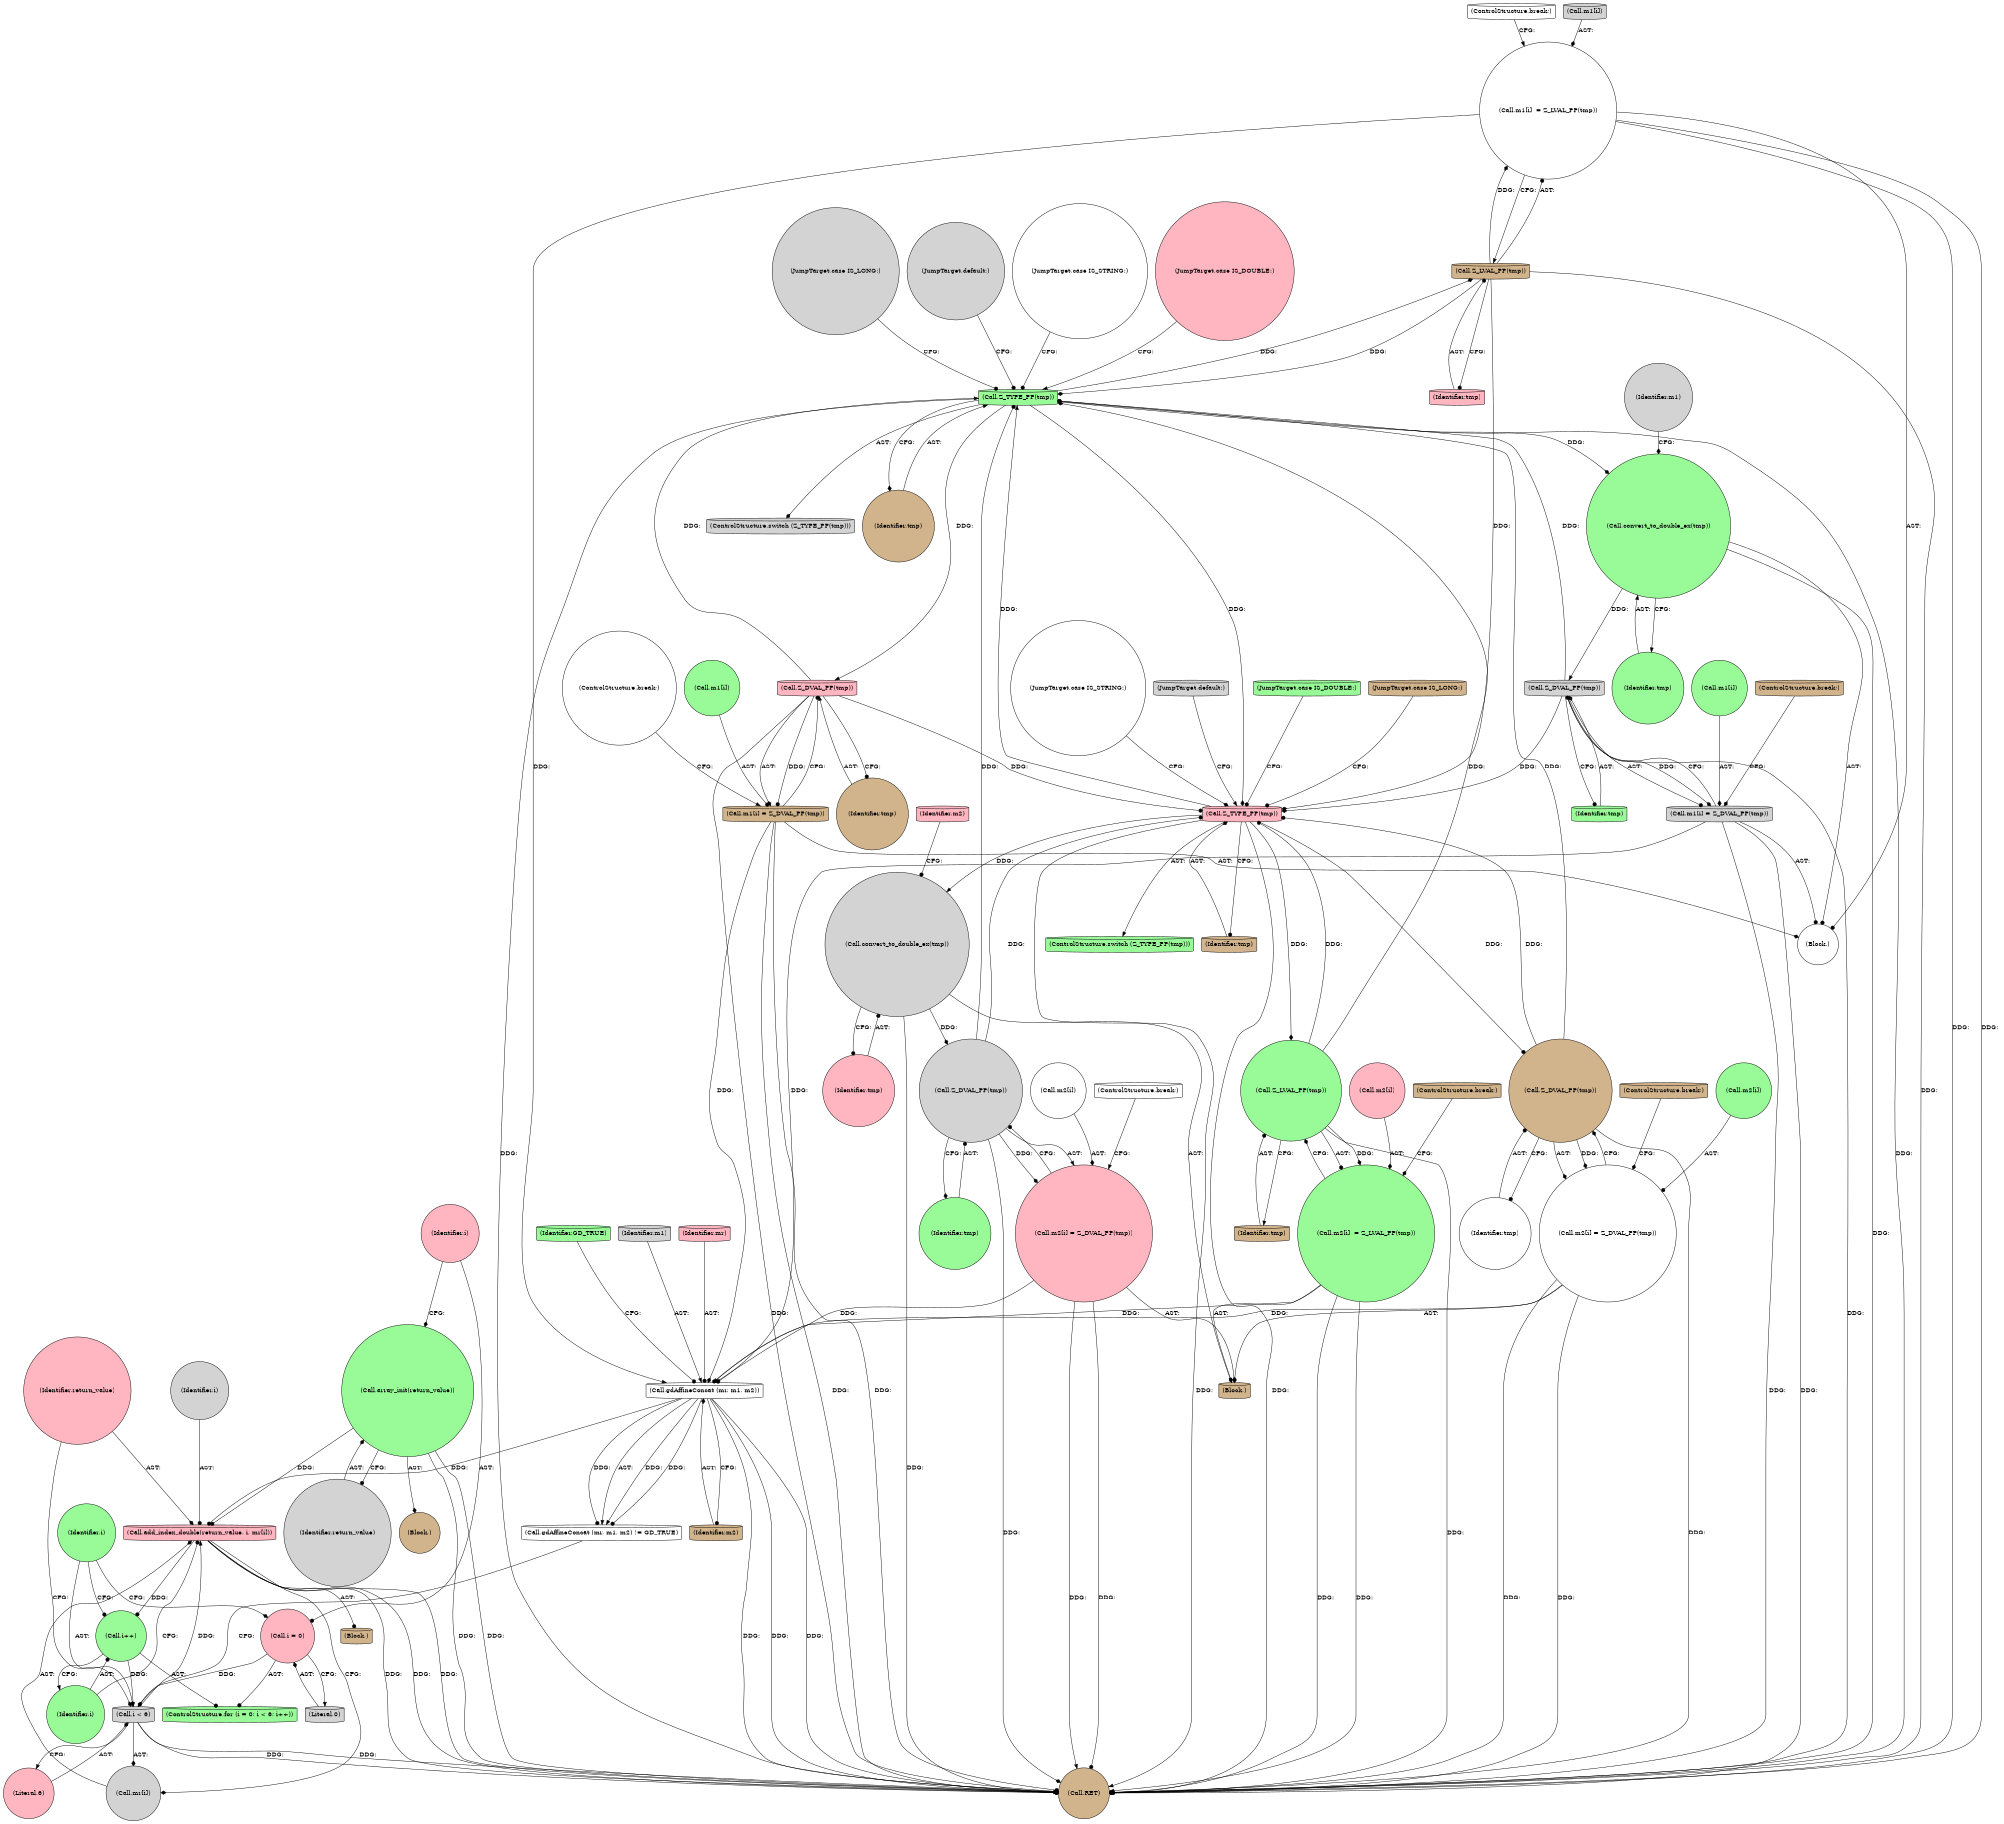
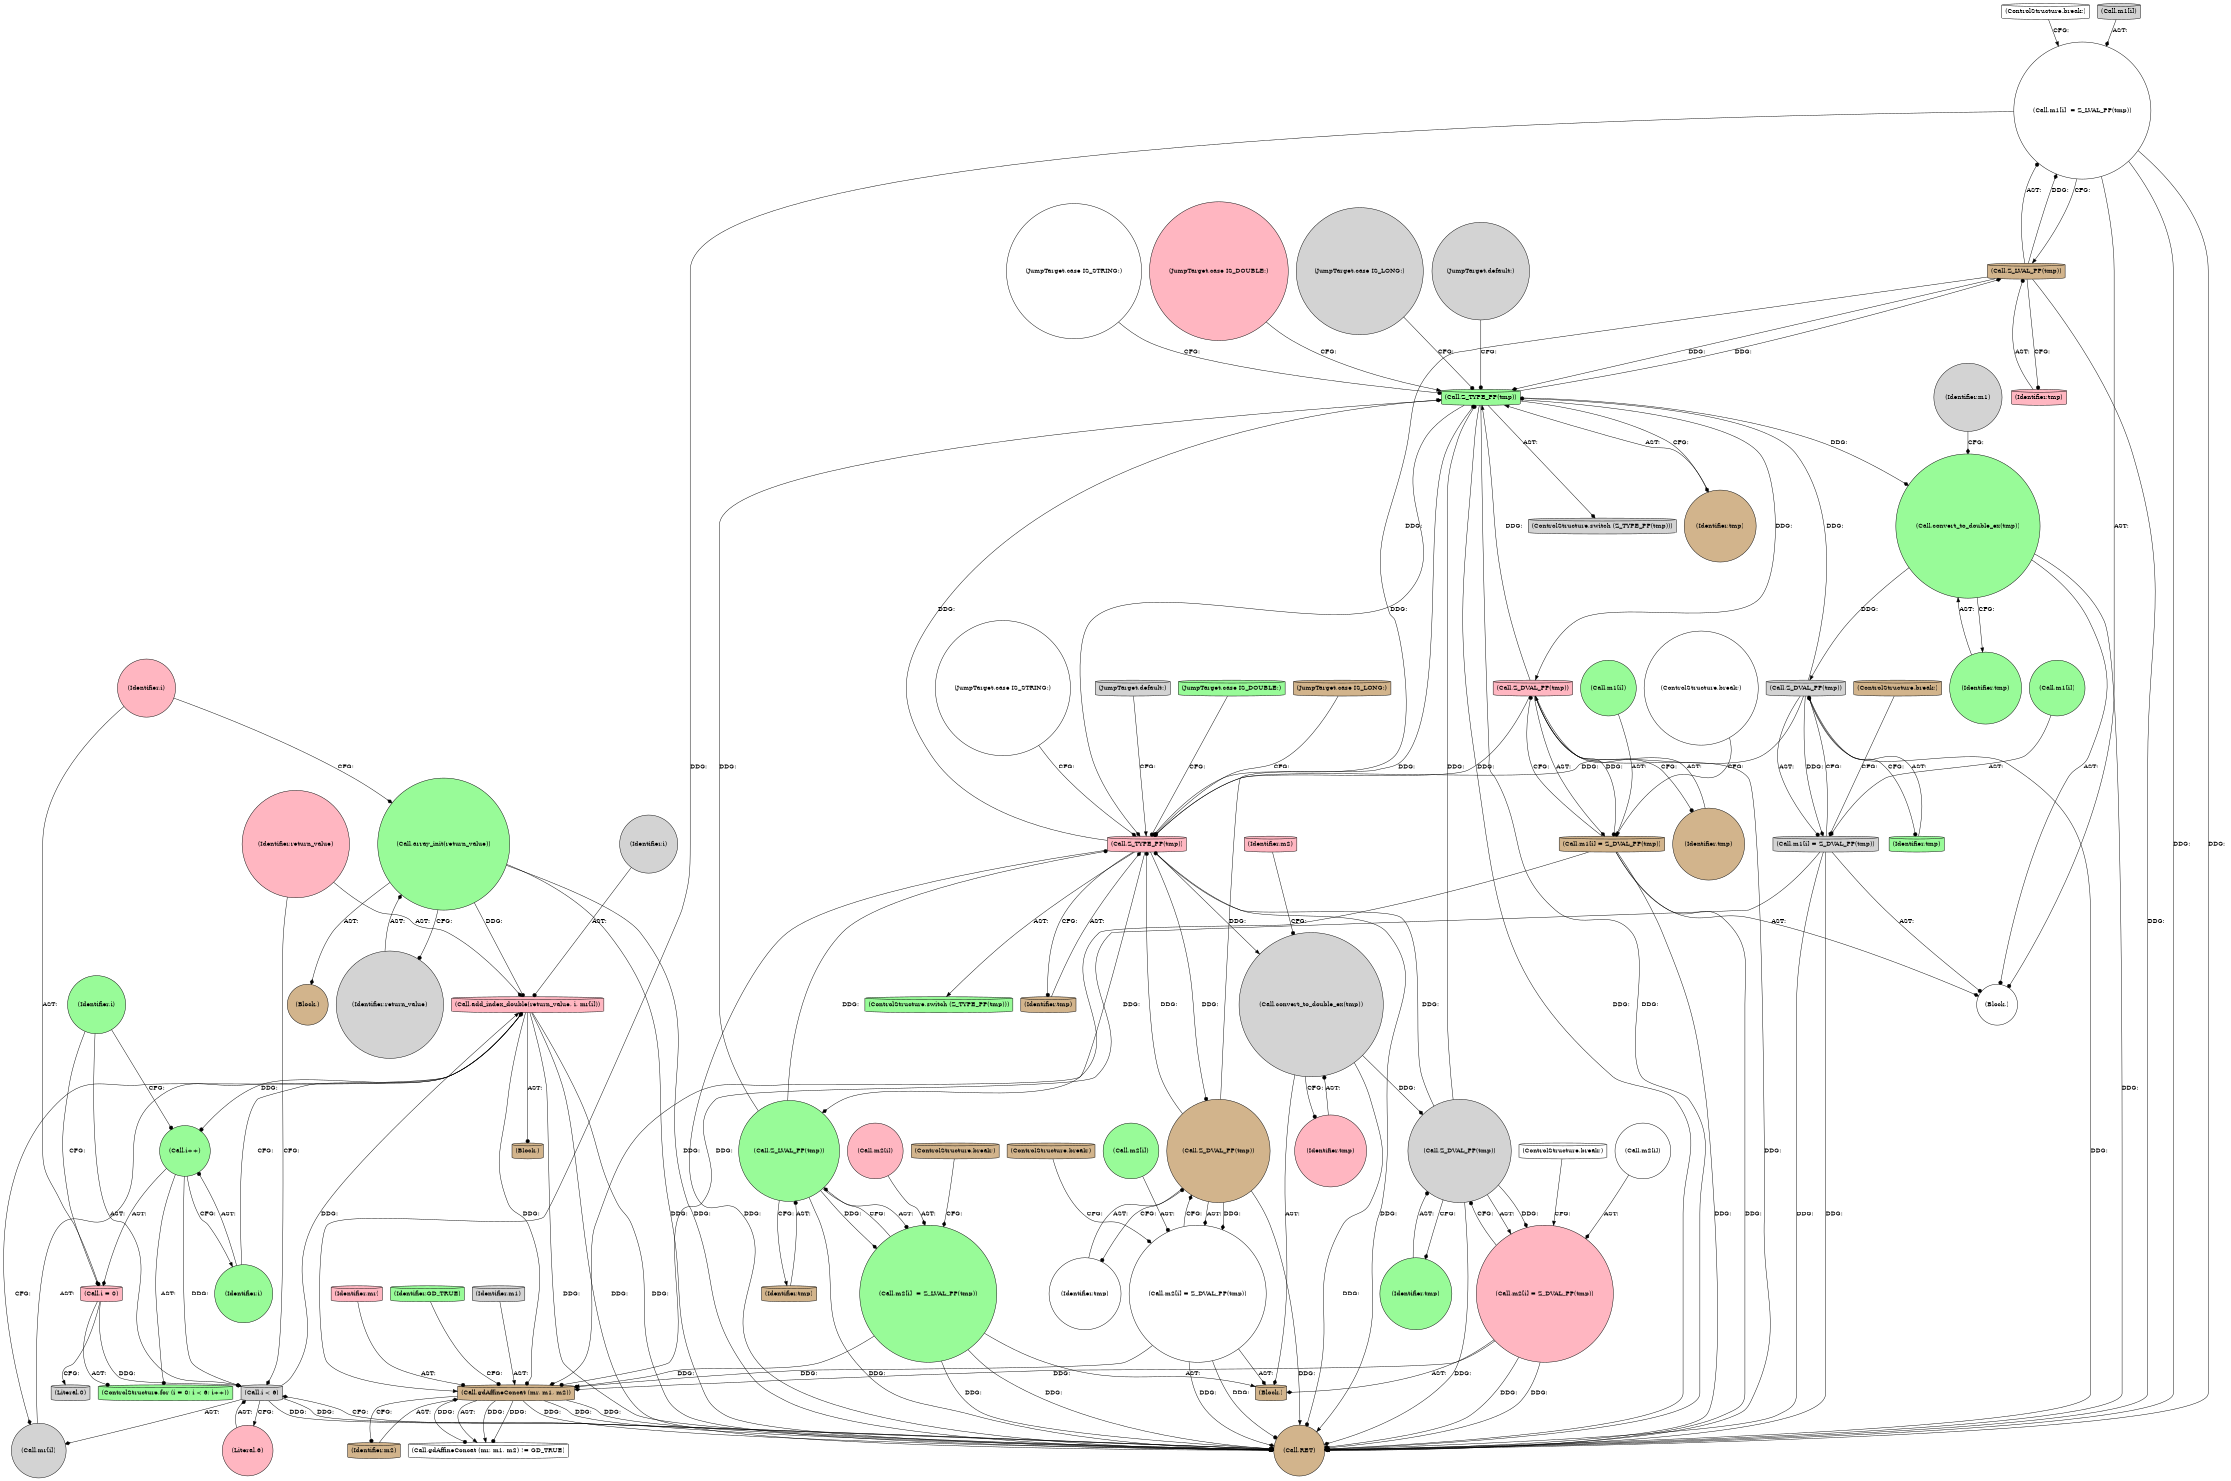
(705, 1391) -> (516, 1393)
(455, 1464) -> (507, 1201)
(353, 1601) -> (779, 1431)
(288, 1636) -> (101, 1294)
(306, 1688) -> (127, 1220)
